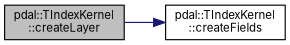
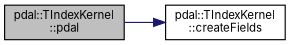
(64, 22) -> (64, 22)
